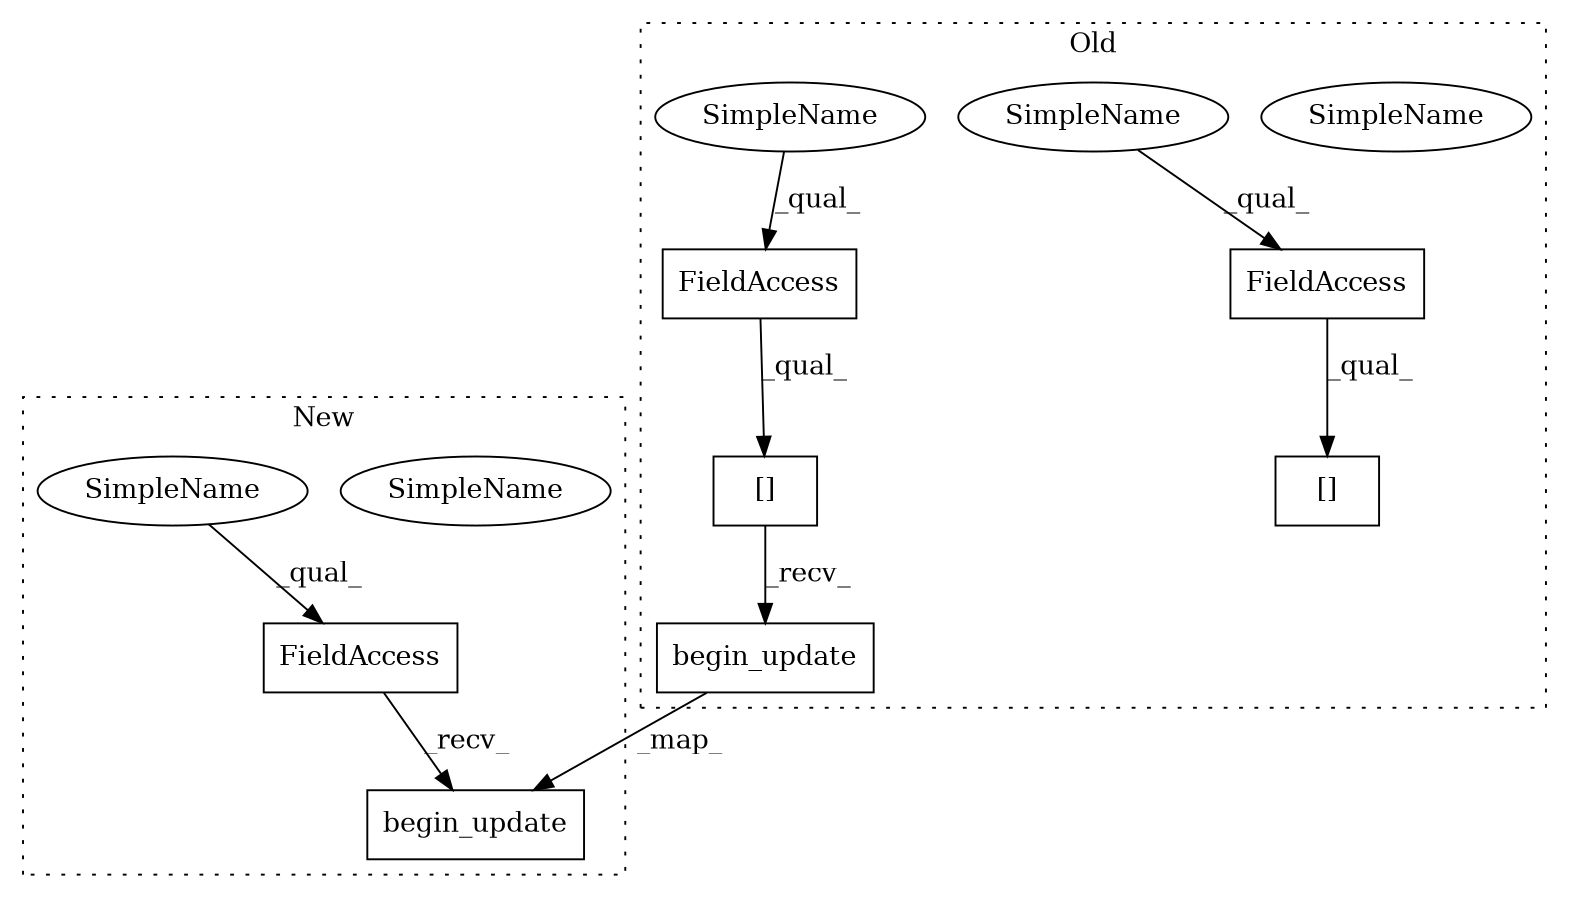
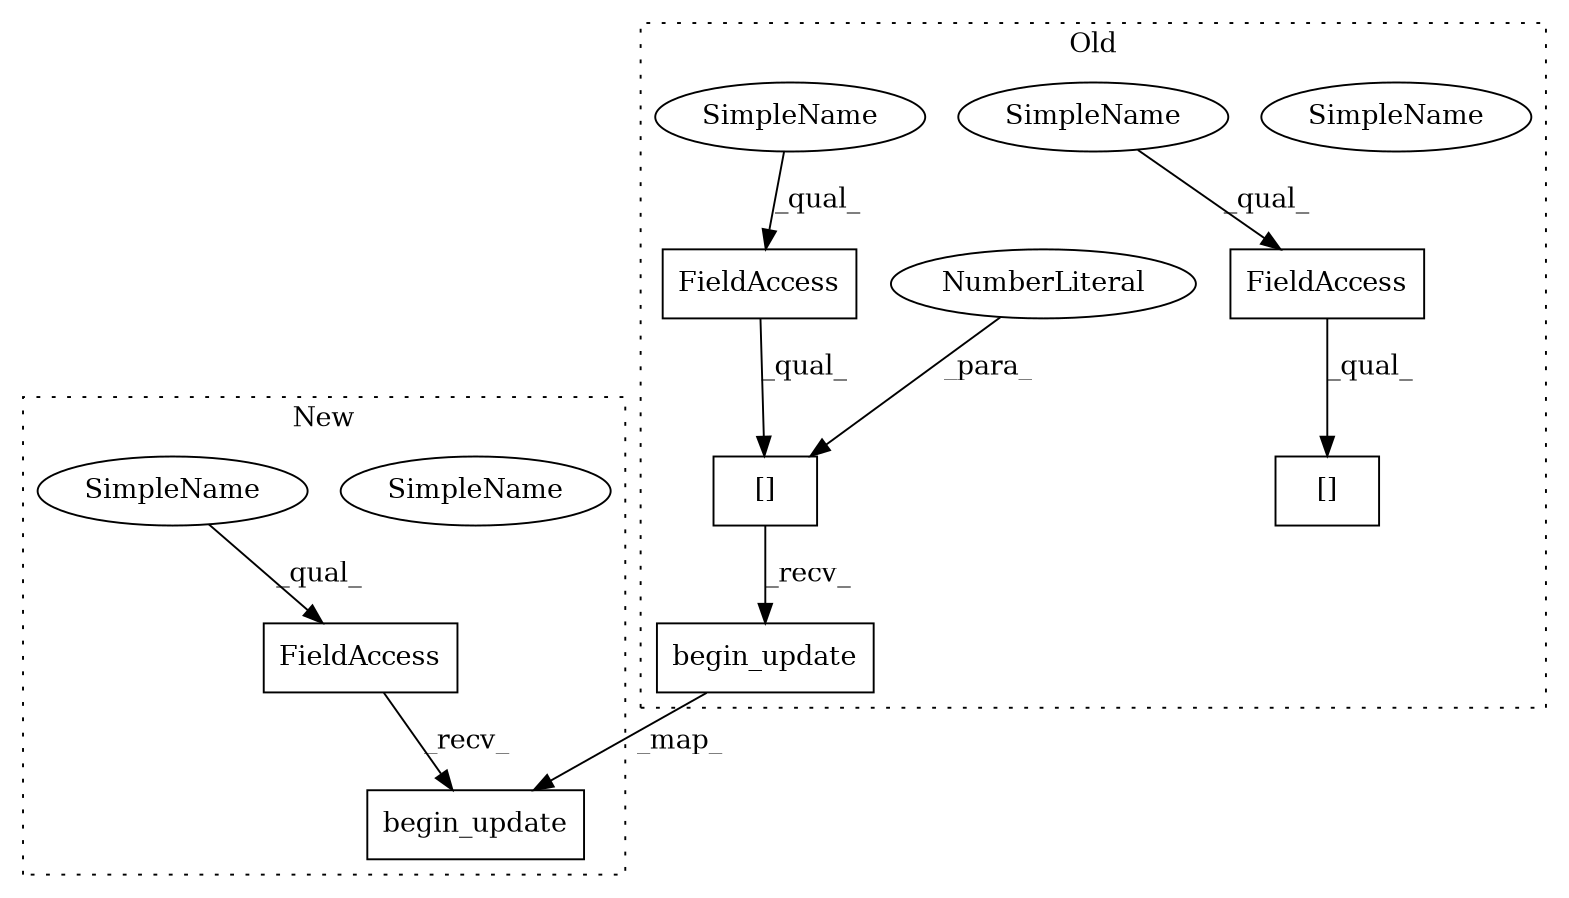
none -> (1043, 284)
